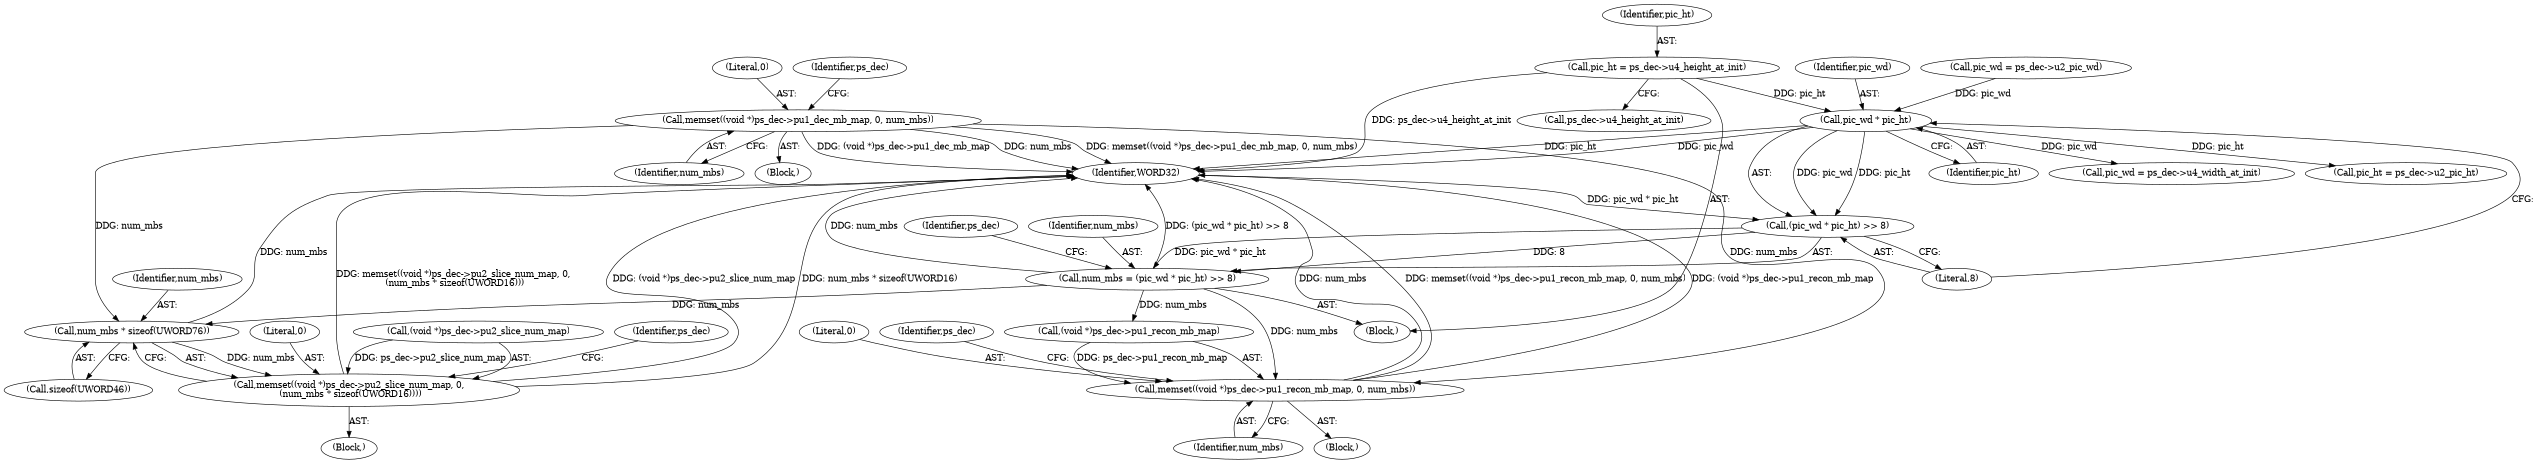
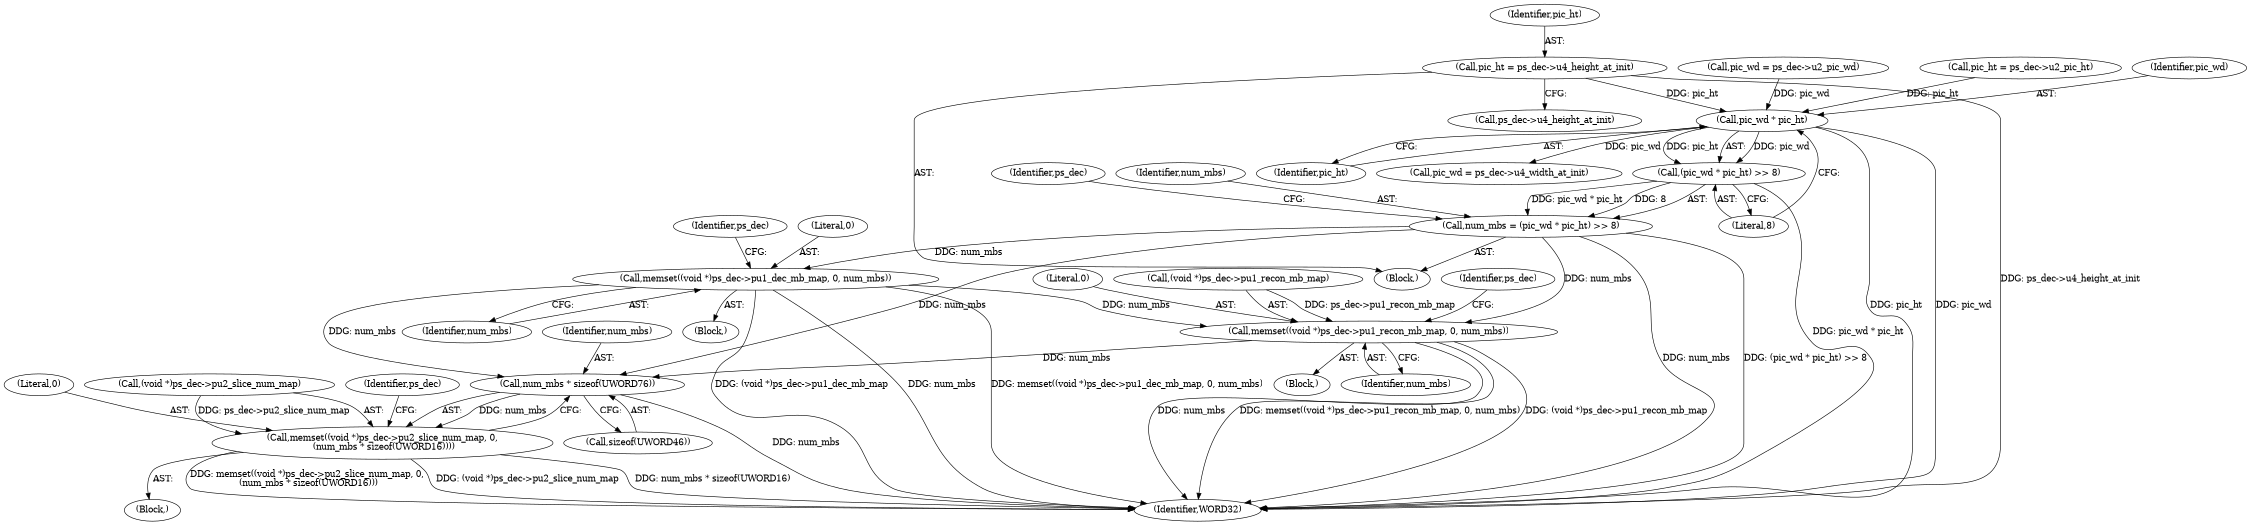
(2126, 145) -> (1892, 94)
(1478, 185) -> (1718, 476)
(1139, 303) -> (1109, 235)
none -> (956, 360)
